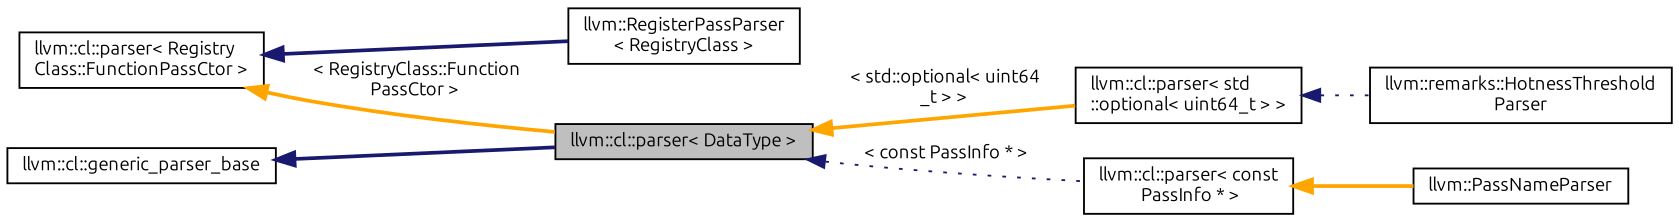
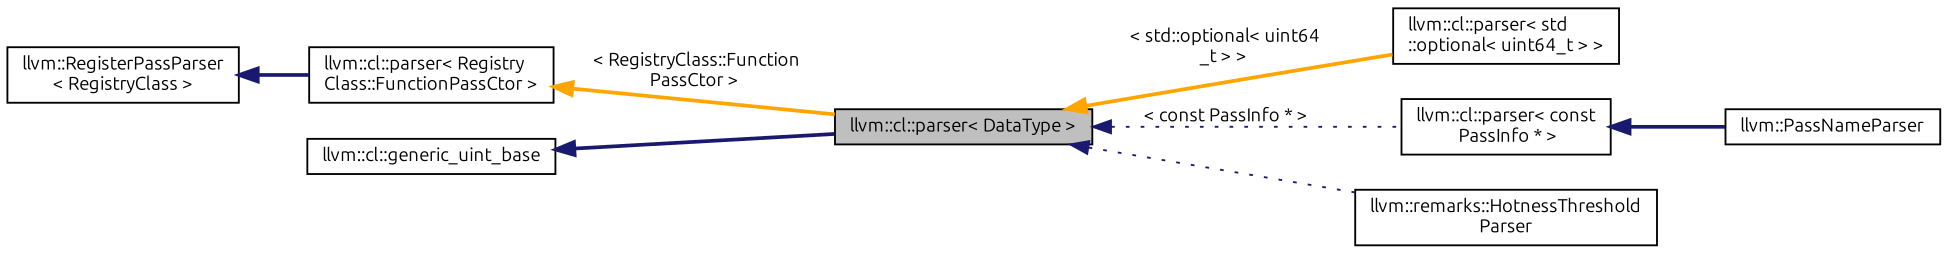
(426, 48) -> (284, 75)
(1345, 95) -> (1222, 170)
(142, 166) -> (431, 156)
(1363, 186) -> (1678, 127)
